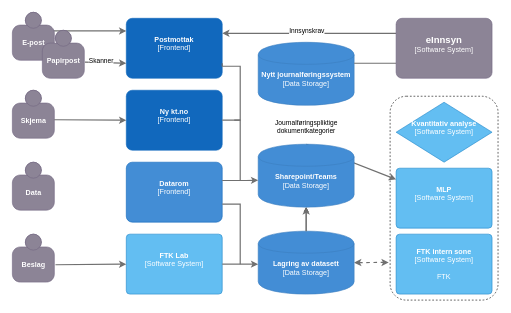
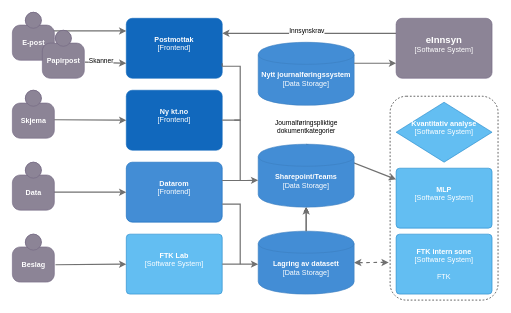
(391, 63) -> (389, 63)
none -> (87, 192)
